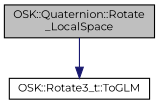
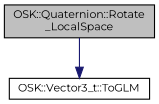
(79, 89) -> (79, 89)
